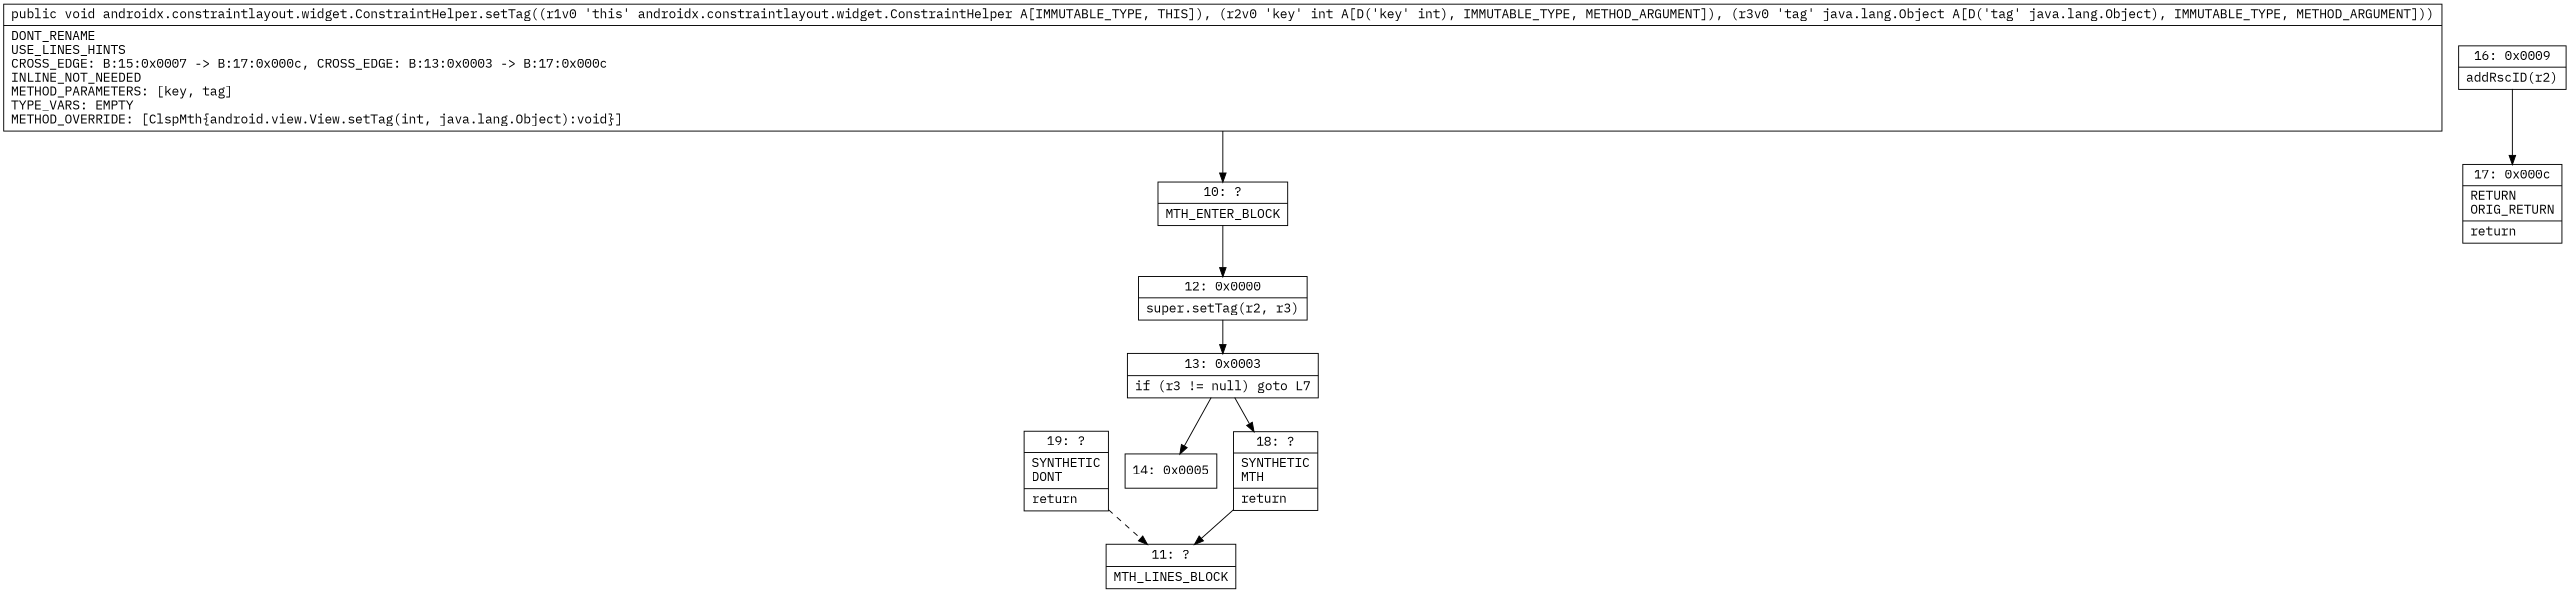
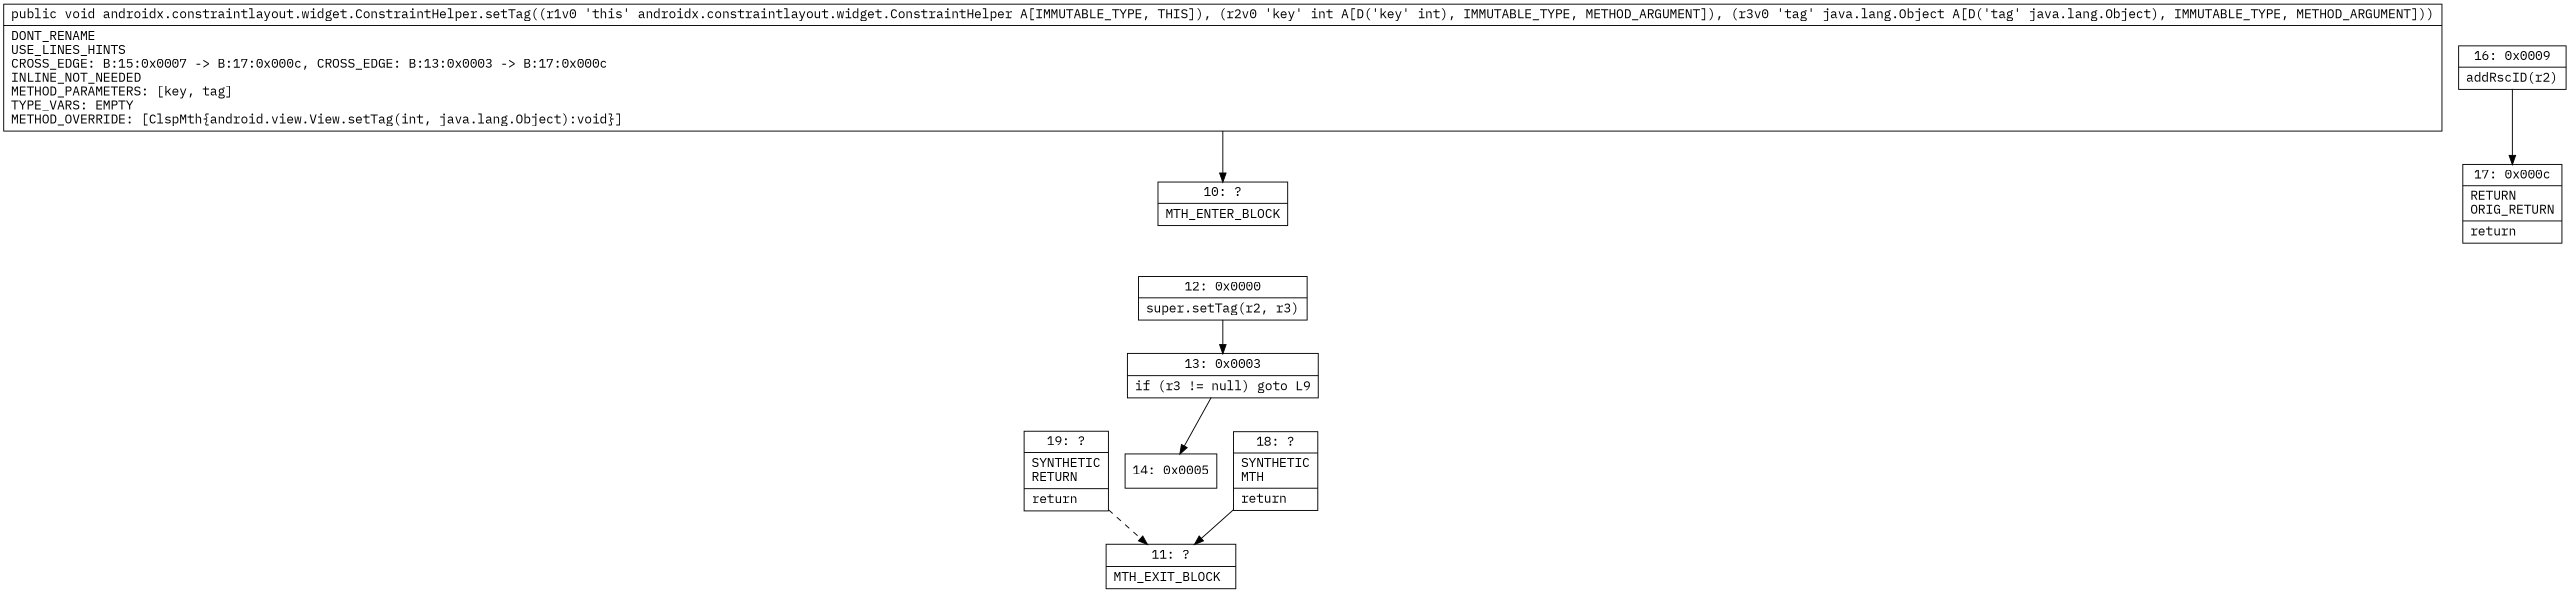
(1223, 246) -> none
(1223, 386) -> (1223, 386)
(1242, 411) -> none
(1047, 477) -> (1055, 477)
(1171, 577) -> (1167, 577)
